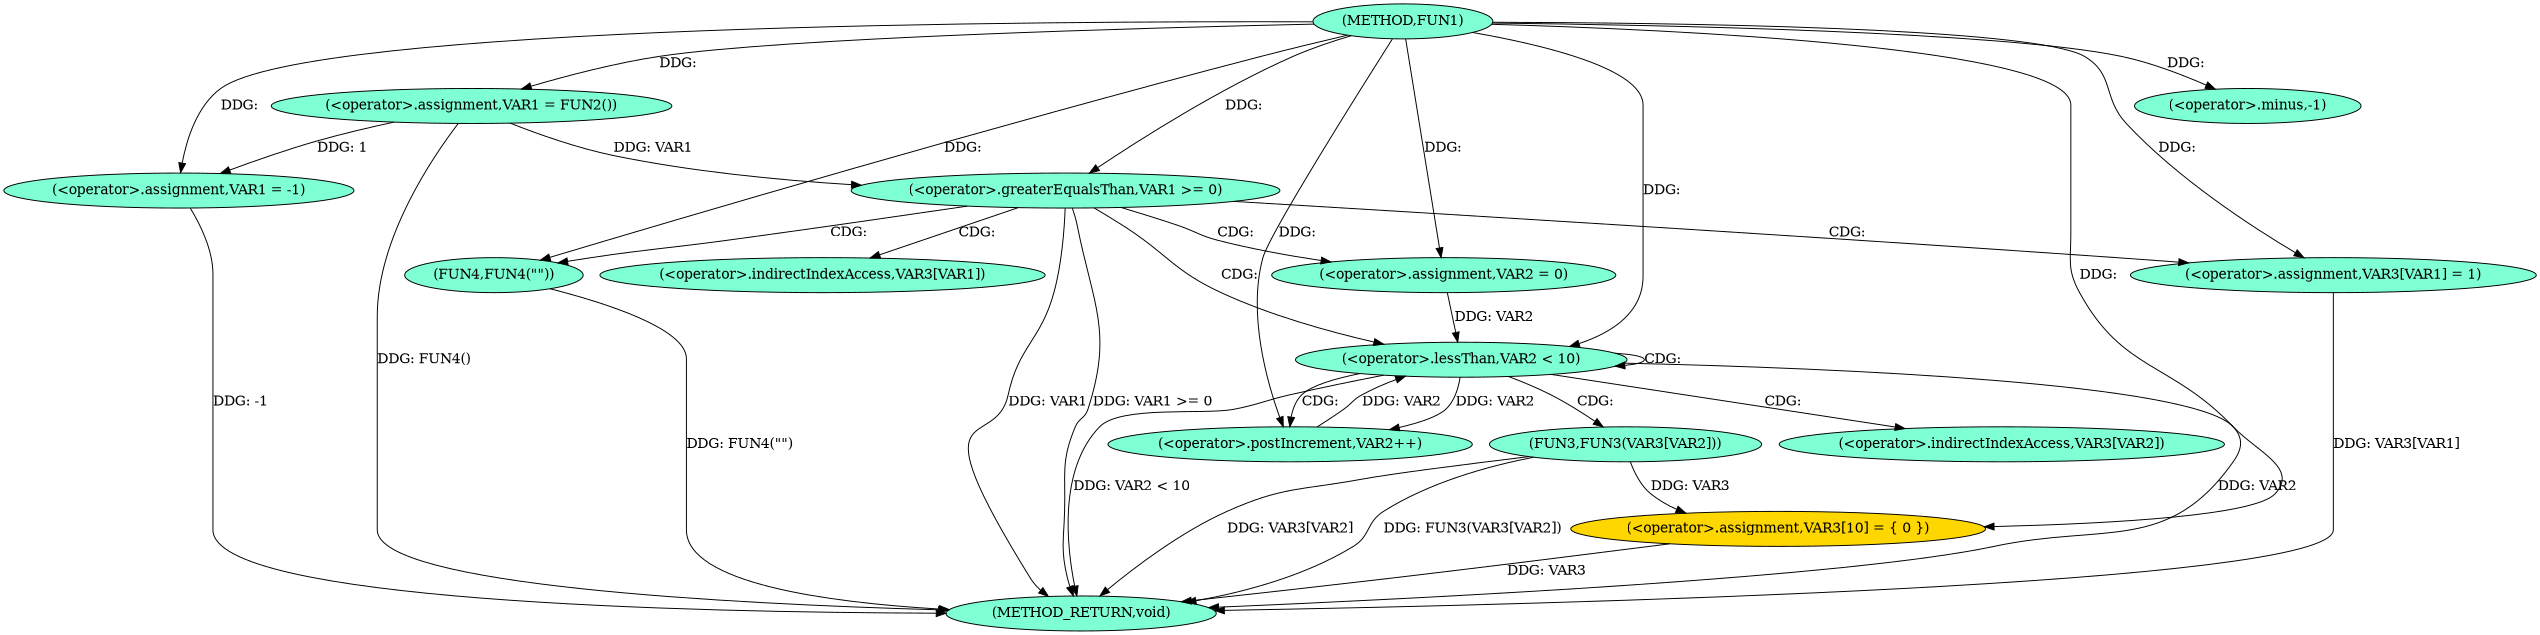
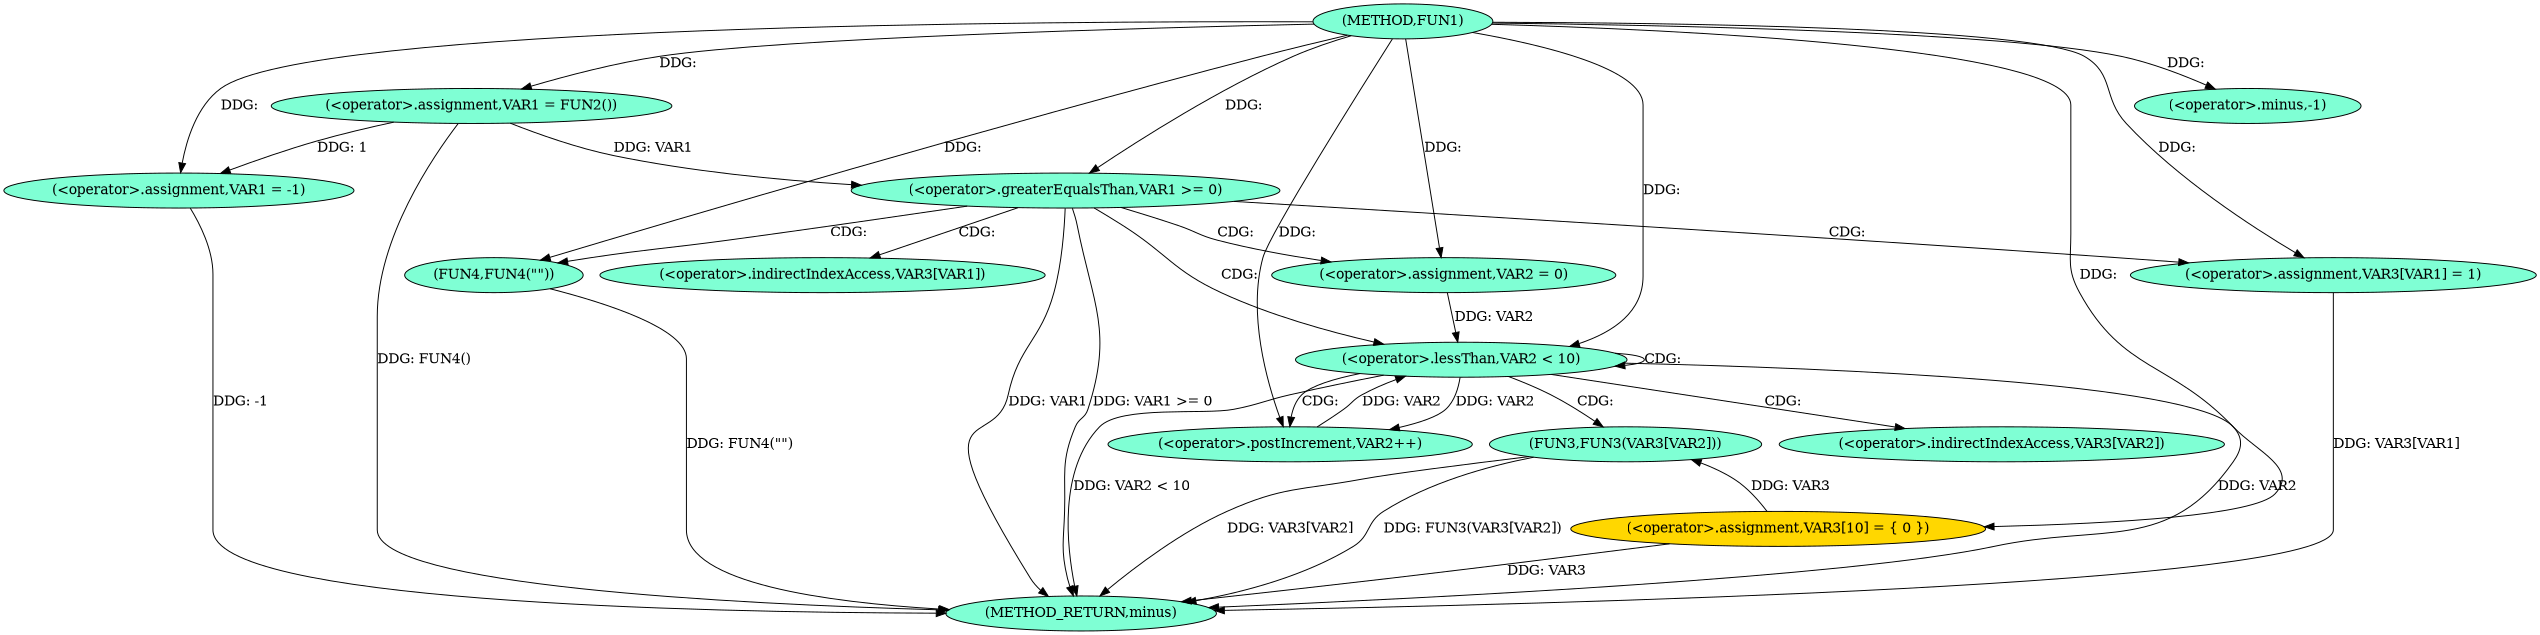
(1648, 491) -> (1738, 482)
(1081, 613) -> (1081, 613)
